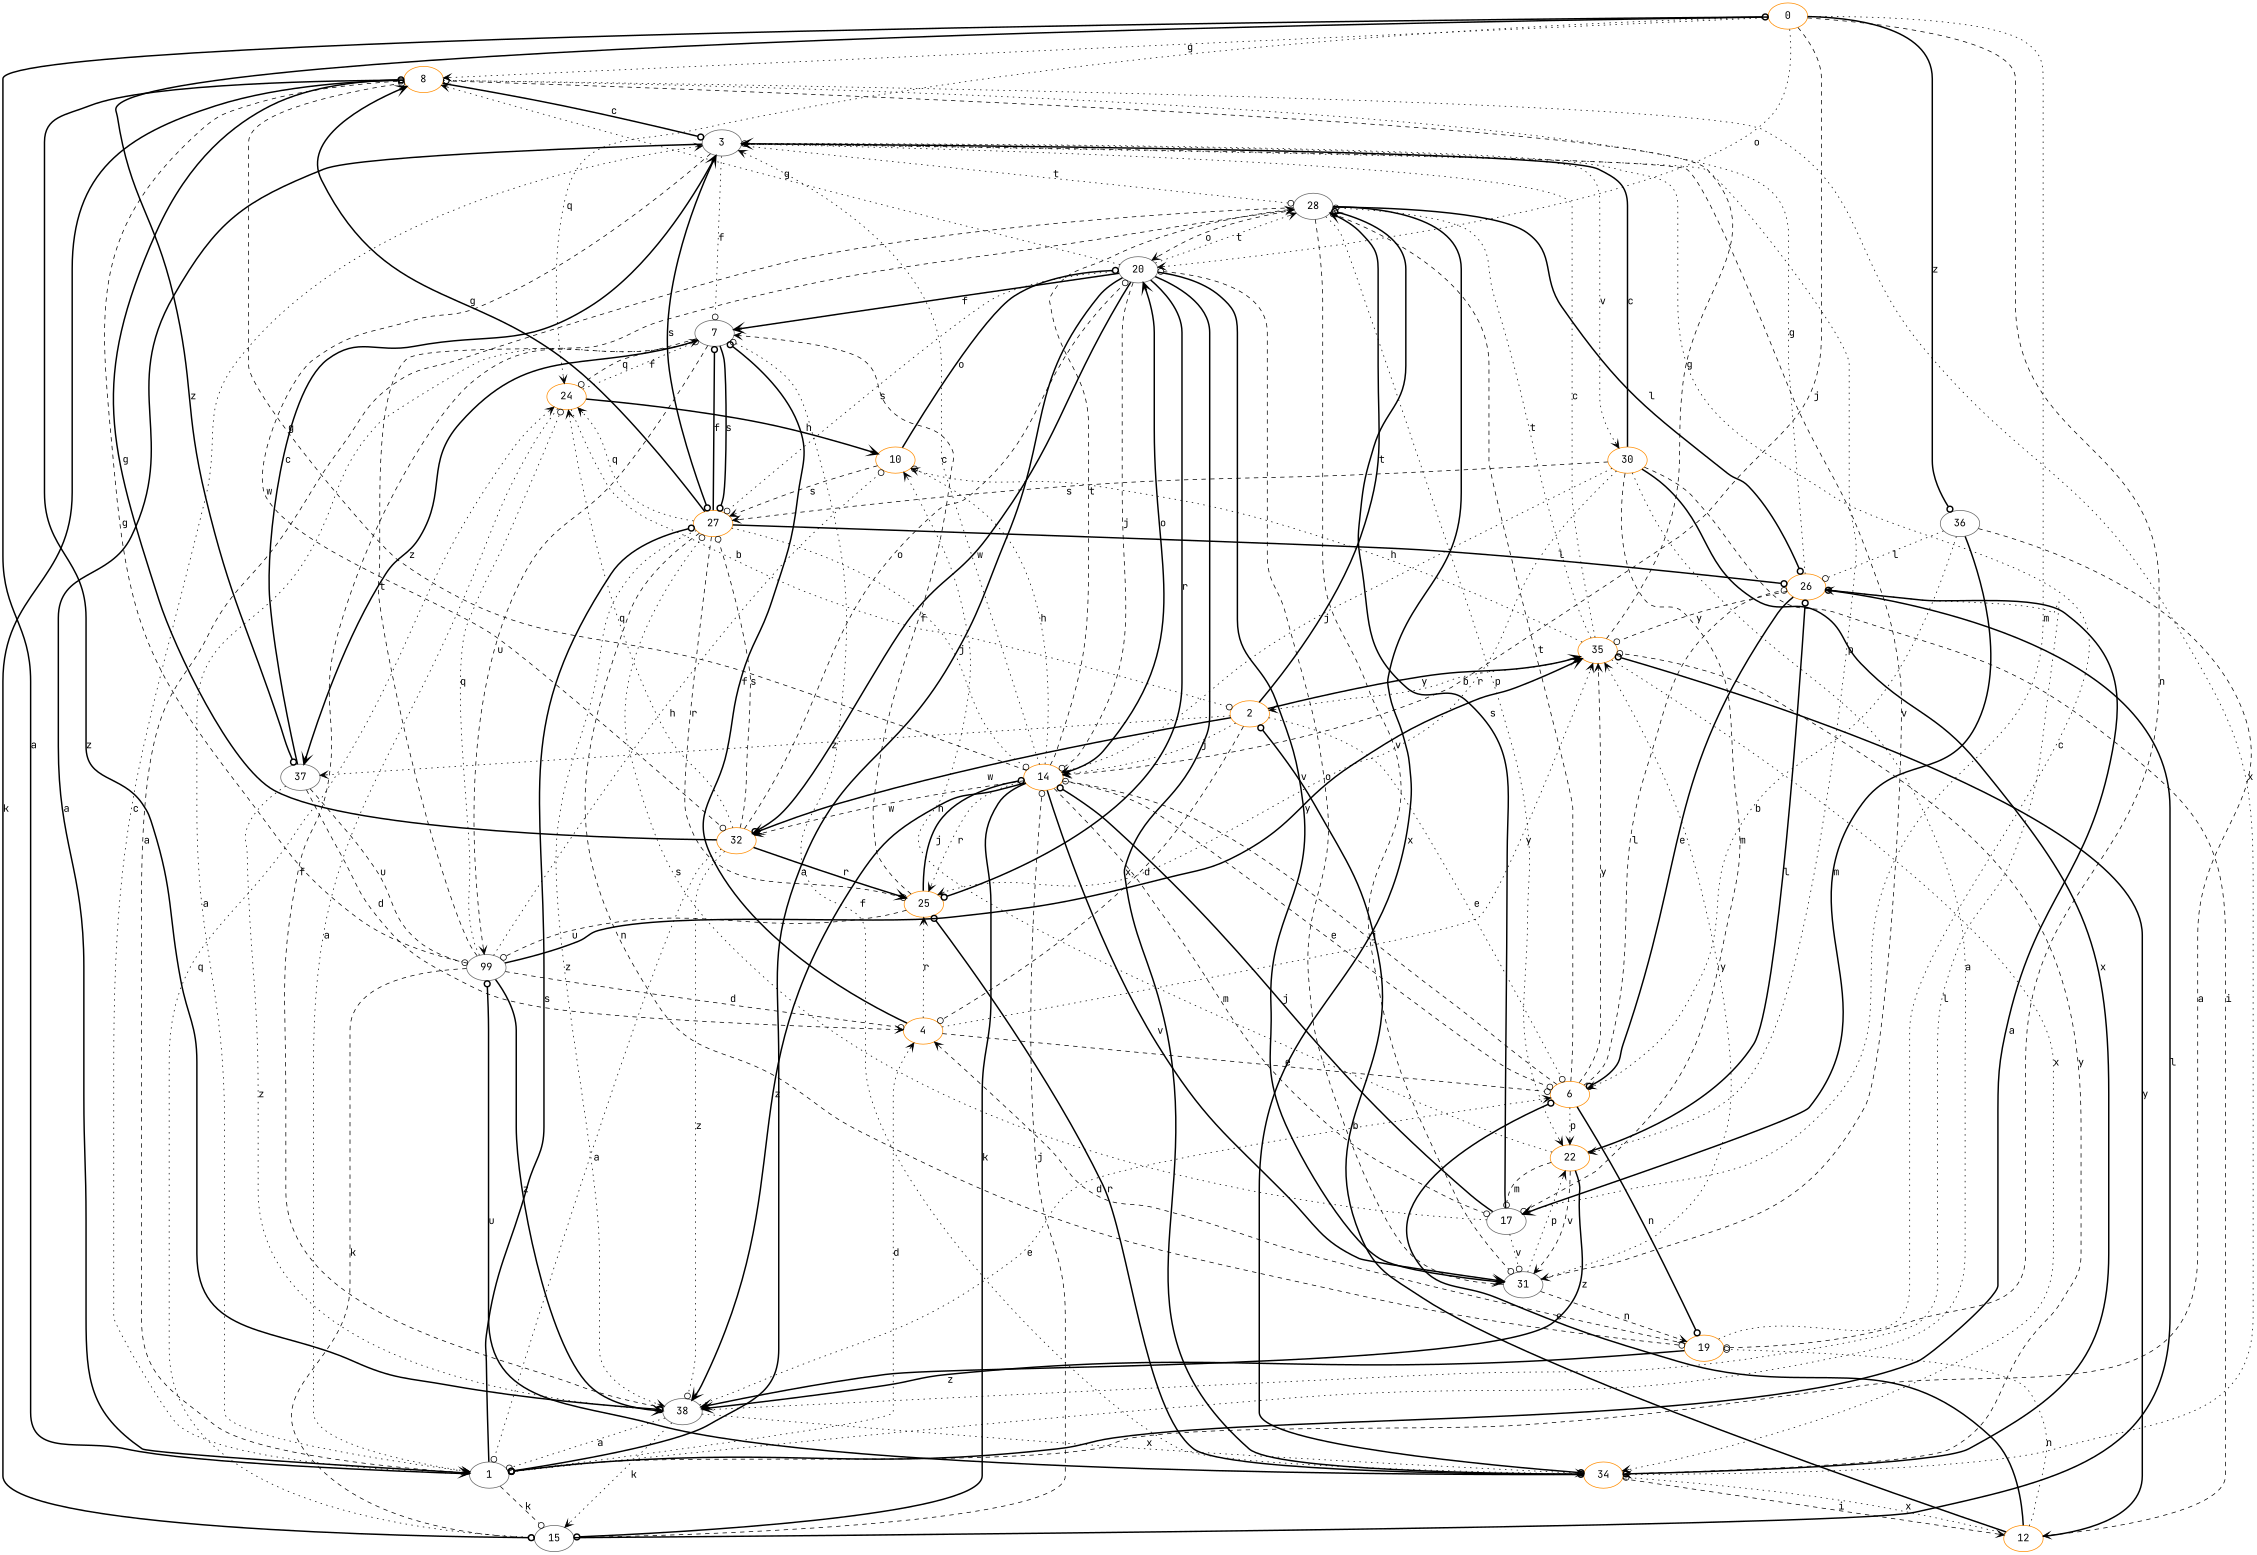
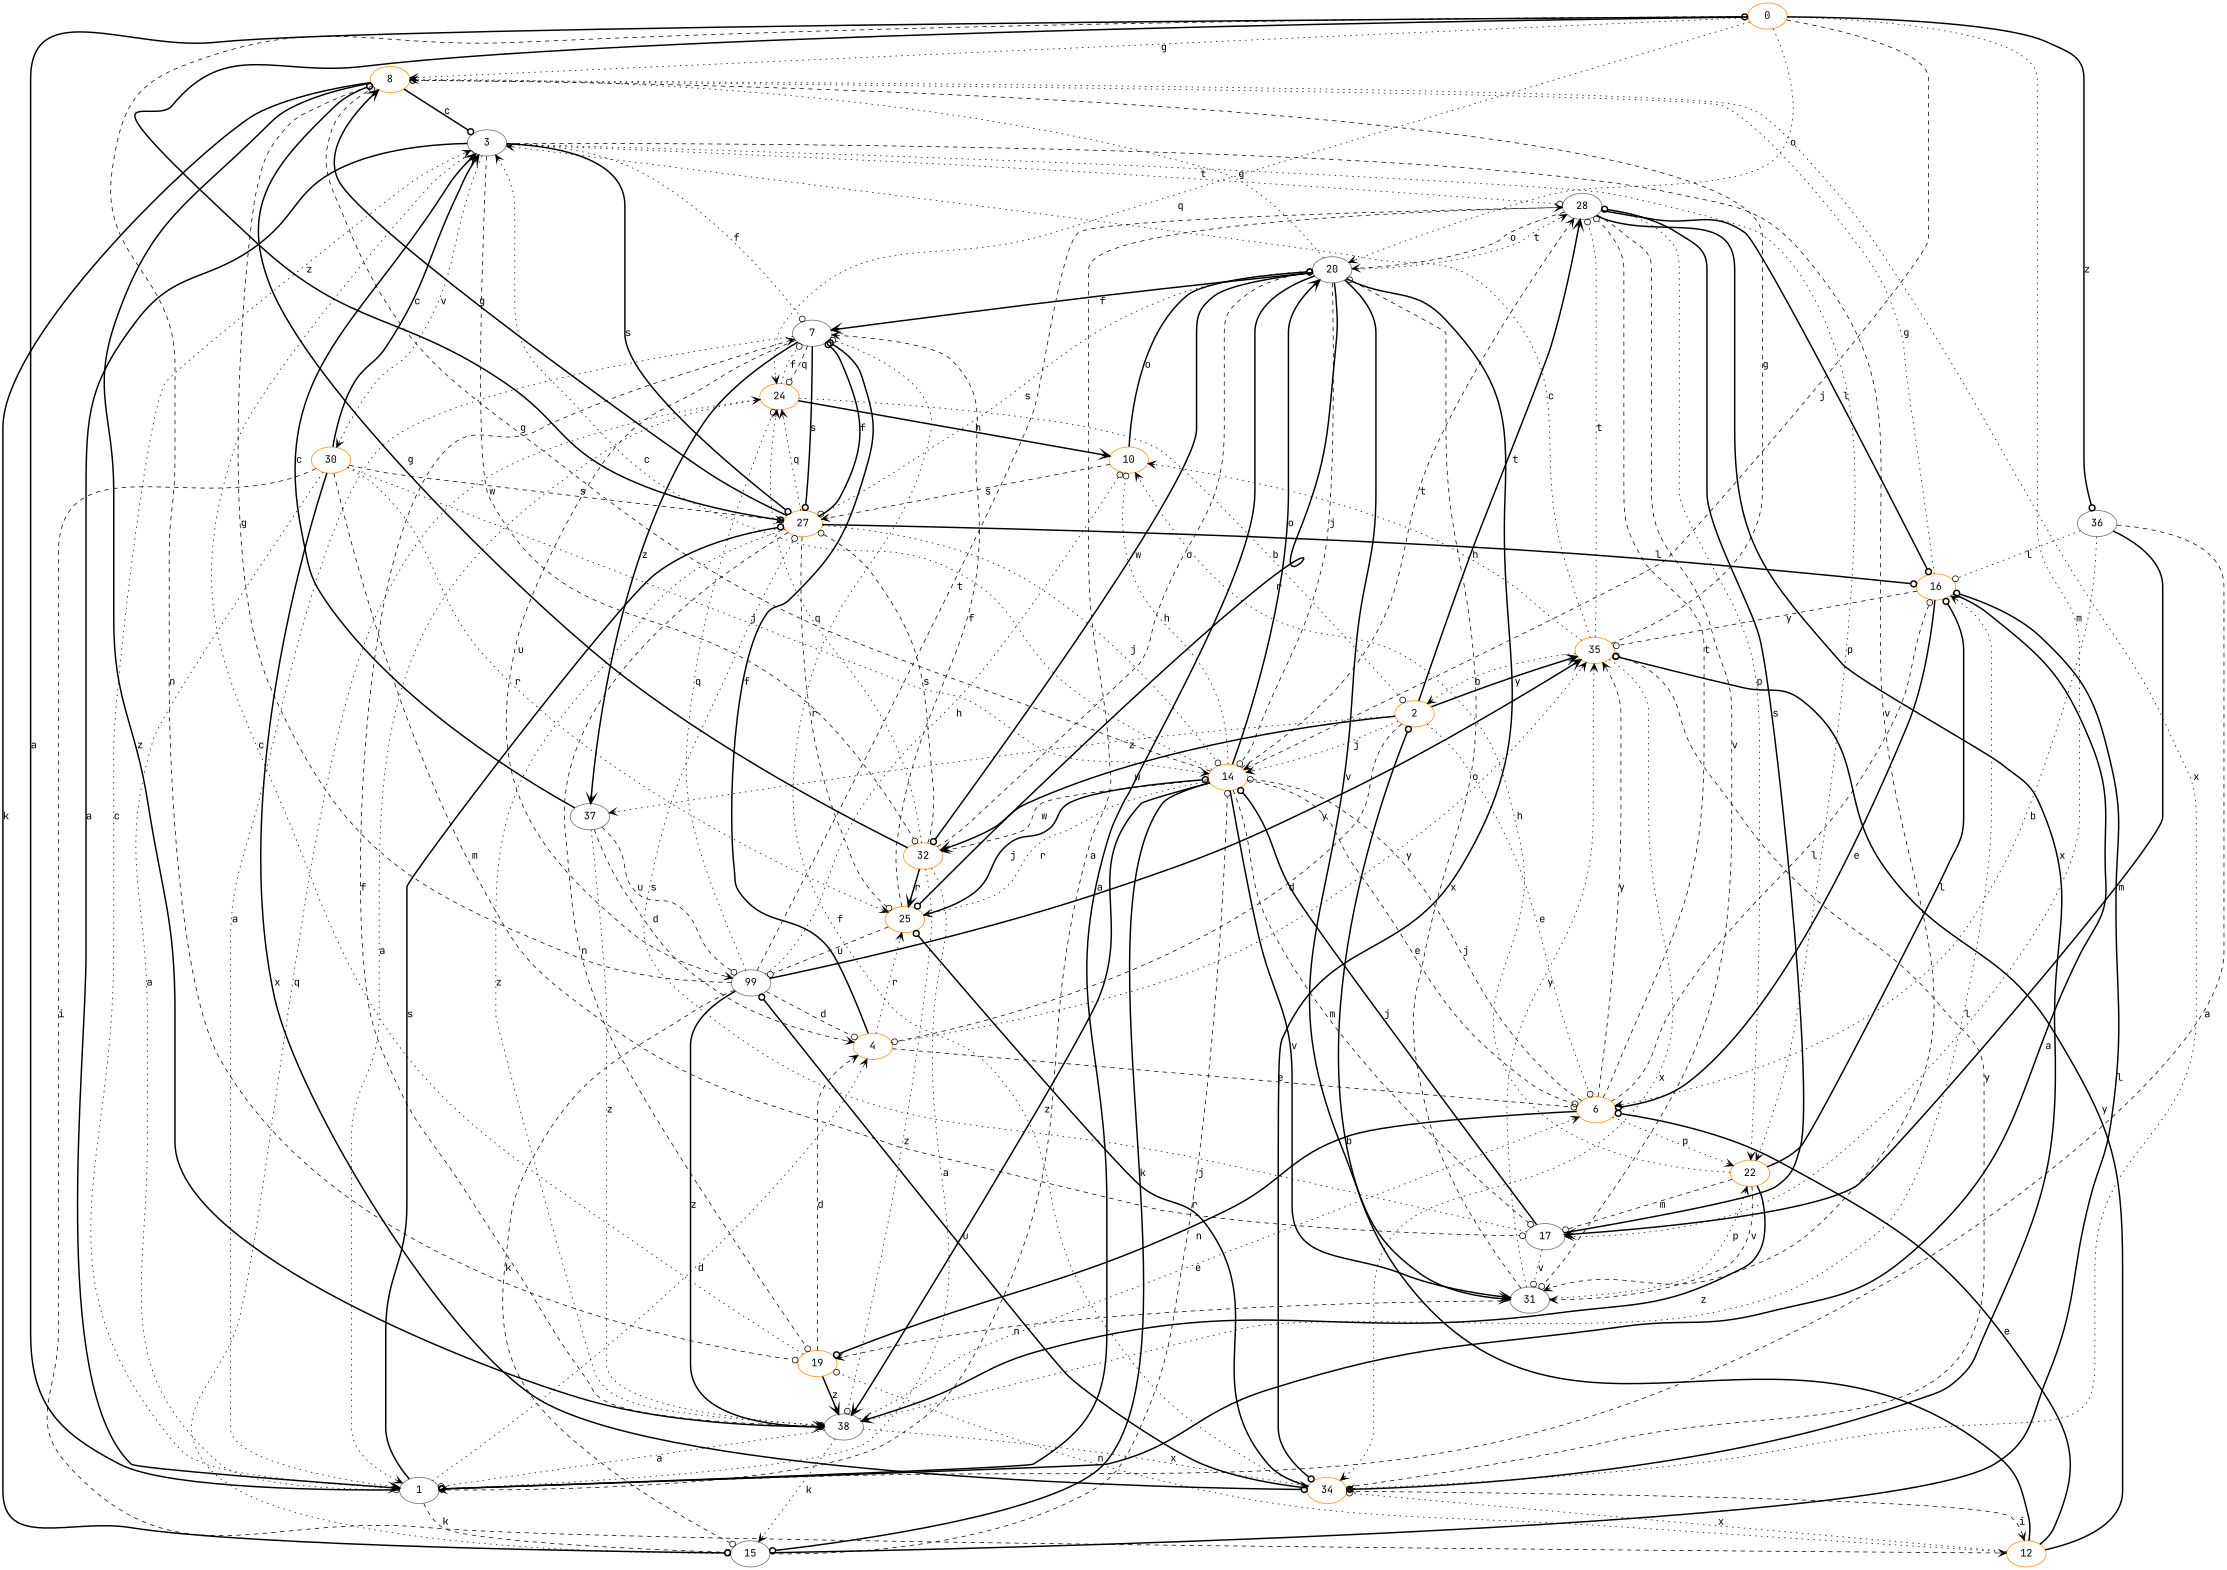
(601, 50) -> (545, 52)
(1806, 587) -> (1936, 587)
